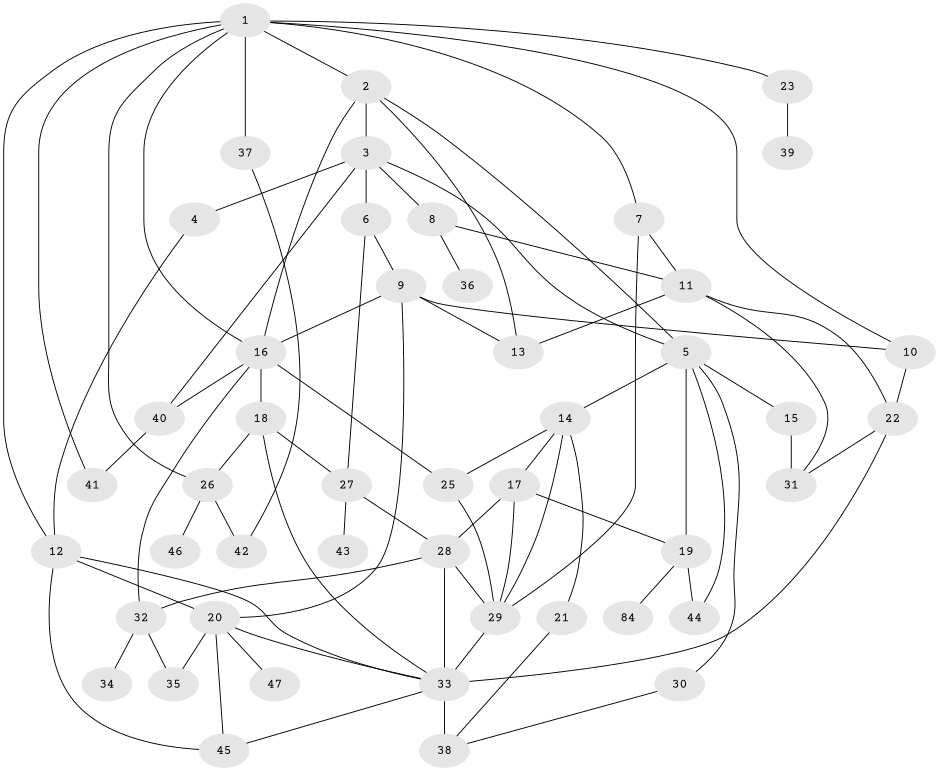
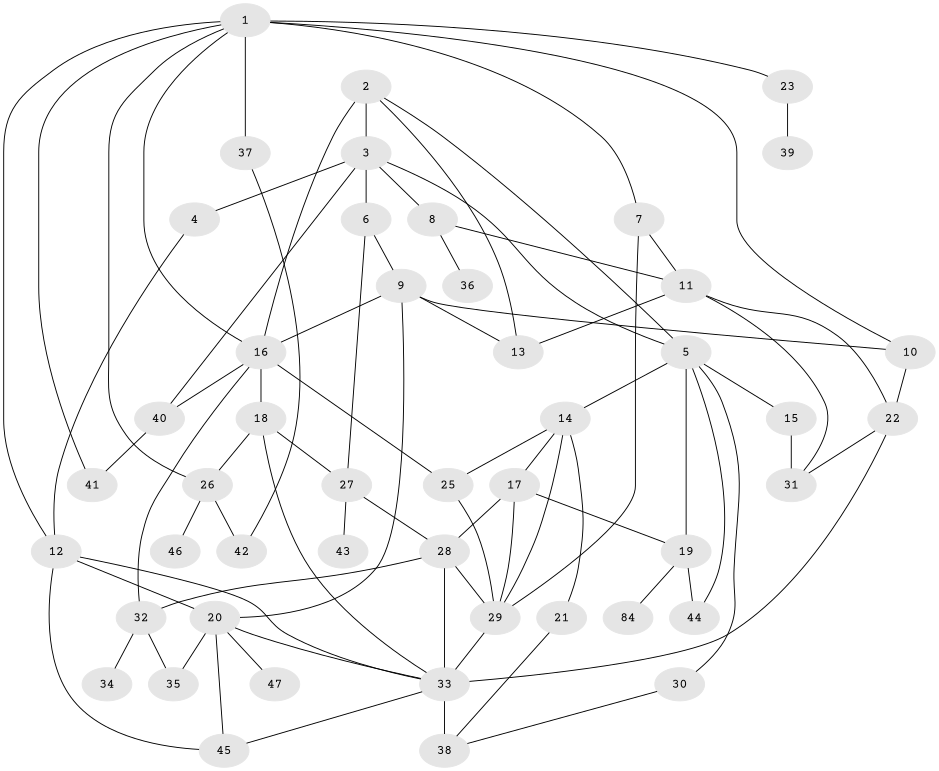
(306, 54) -> none
